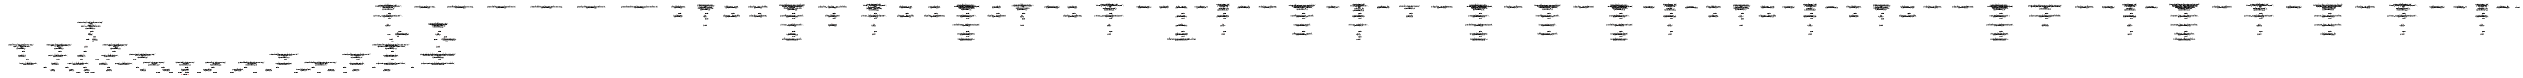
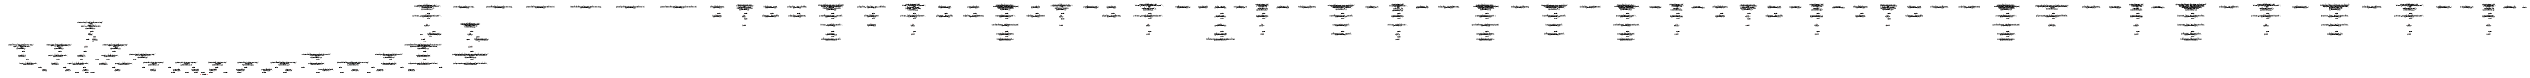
none -> (191, 73)
